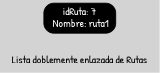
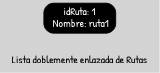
(80, 18) -> (80, 18)
